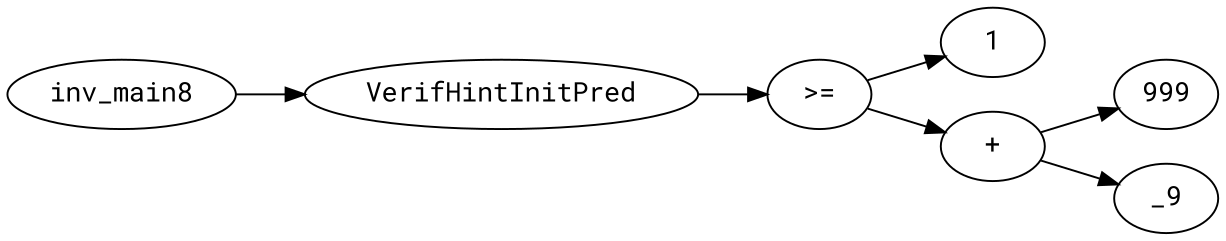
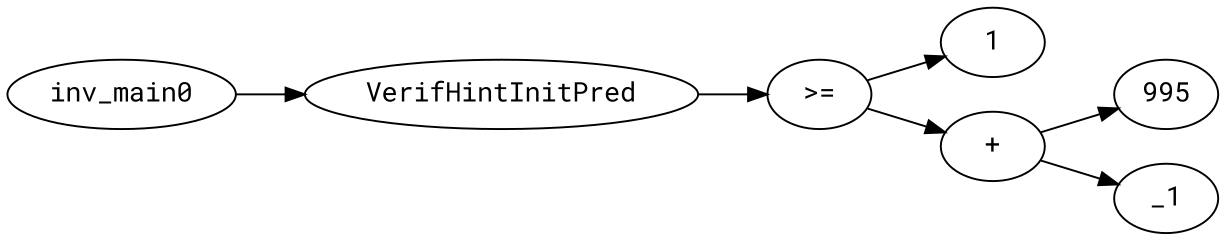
(122, 94) -> (122, 94)
(1166, 94) -> (1166, 94)
(1166, 198) -> (1166, 198)
